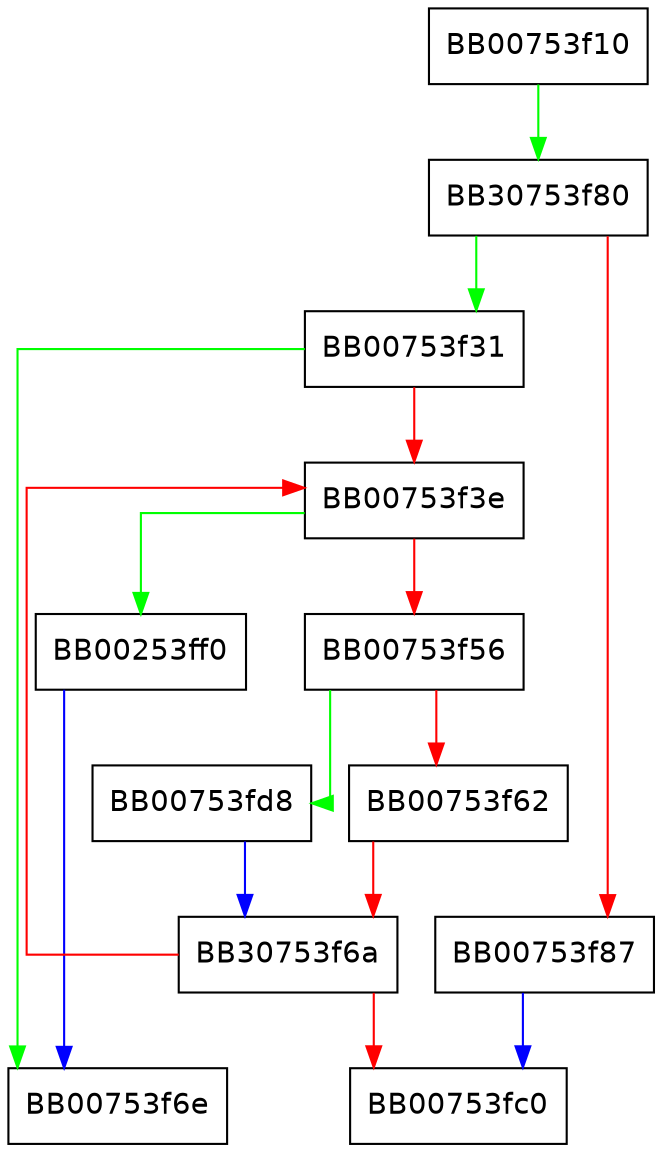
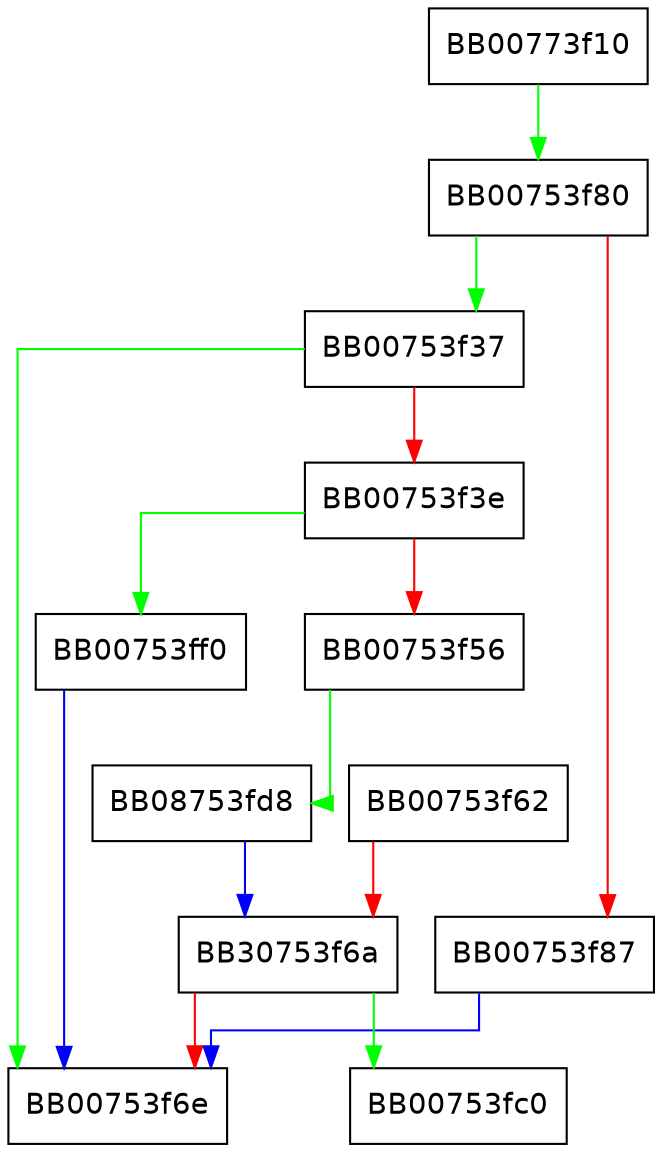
(538, 46) -> (538, 46)
(538, 198) -> (538, 198)
(414, 349) -> (414, 349)
(42, 488) -> (195, 1020)
(141, 652) -> (141, 652)
(436, 717) -> none
(202, 803) -> (202, 803)
(374, 1020) -> (374, 1017)
(523, 1020) -> (356, 1030)
